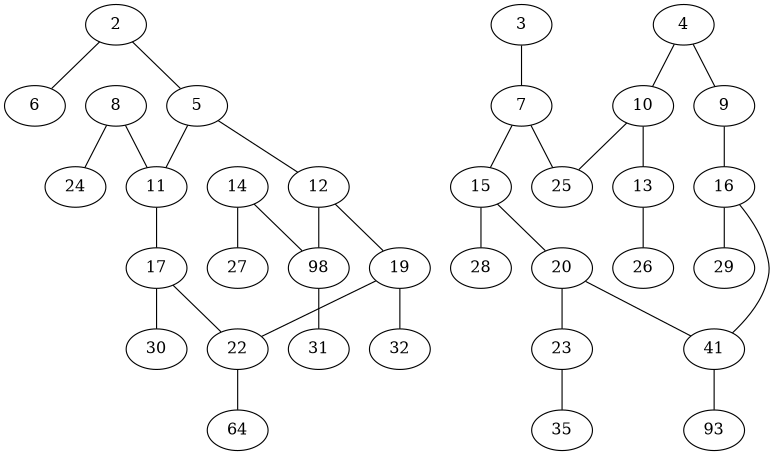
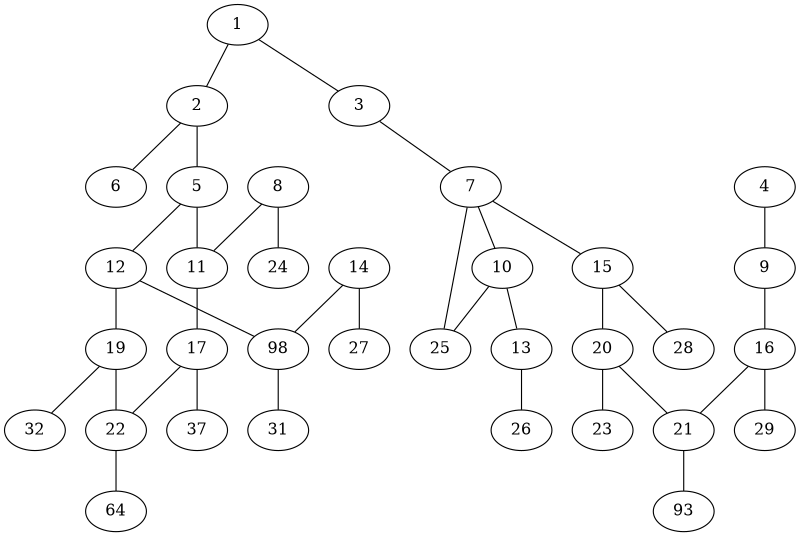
none -> (238, 25)
(663, 65) -> (487, 228)
(157, 349) -> (197, 430)
(714, 349) -> (684, 430)
(562, 430) -> none
